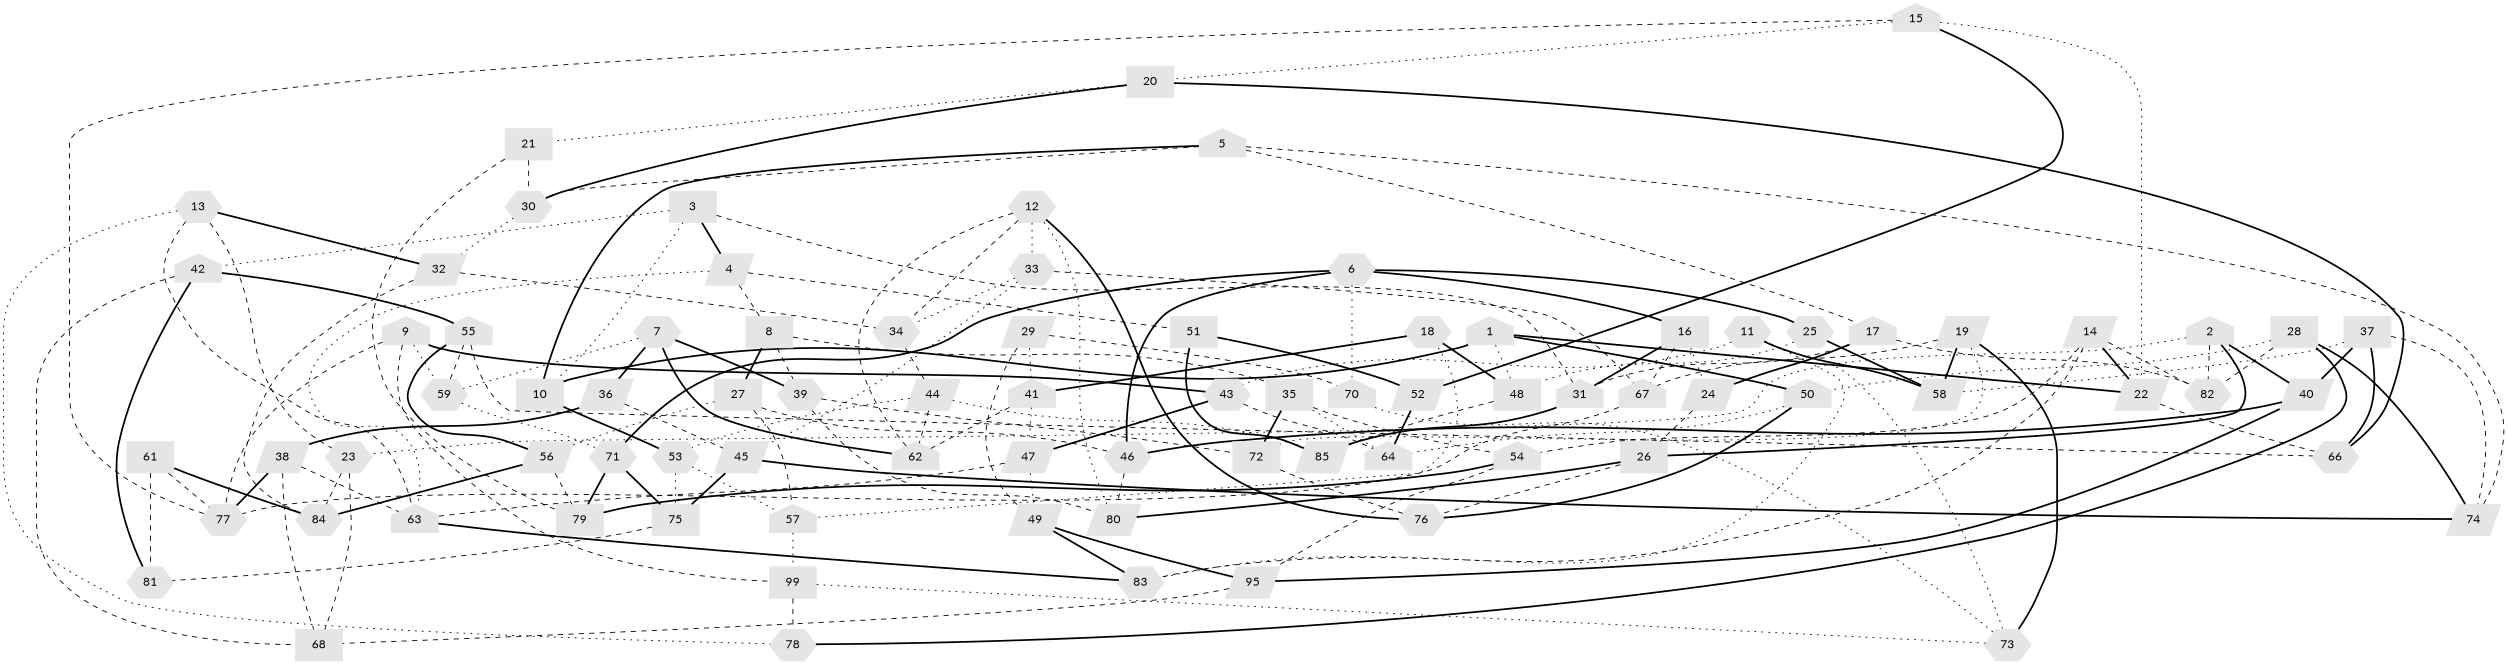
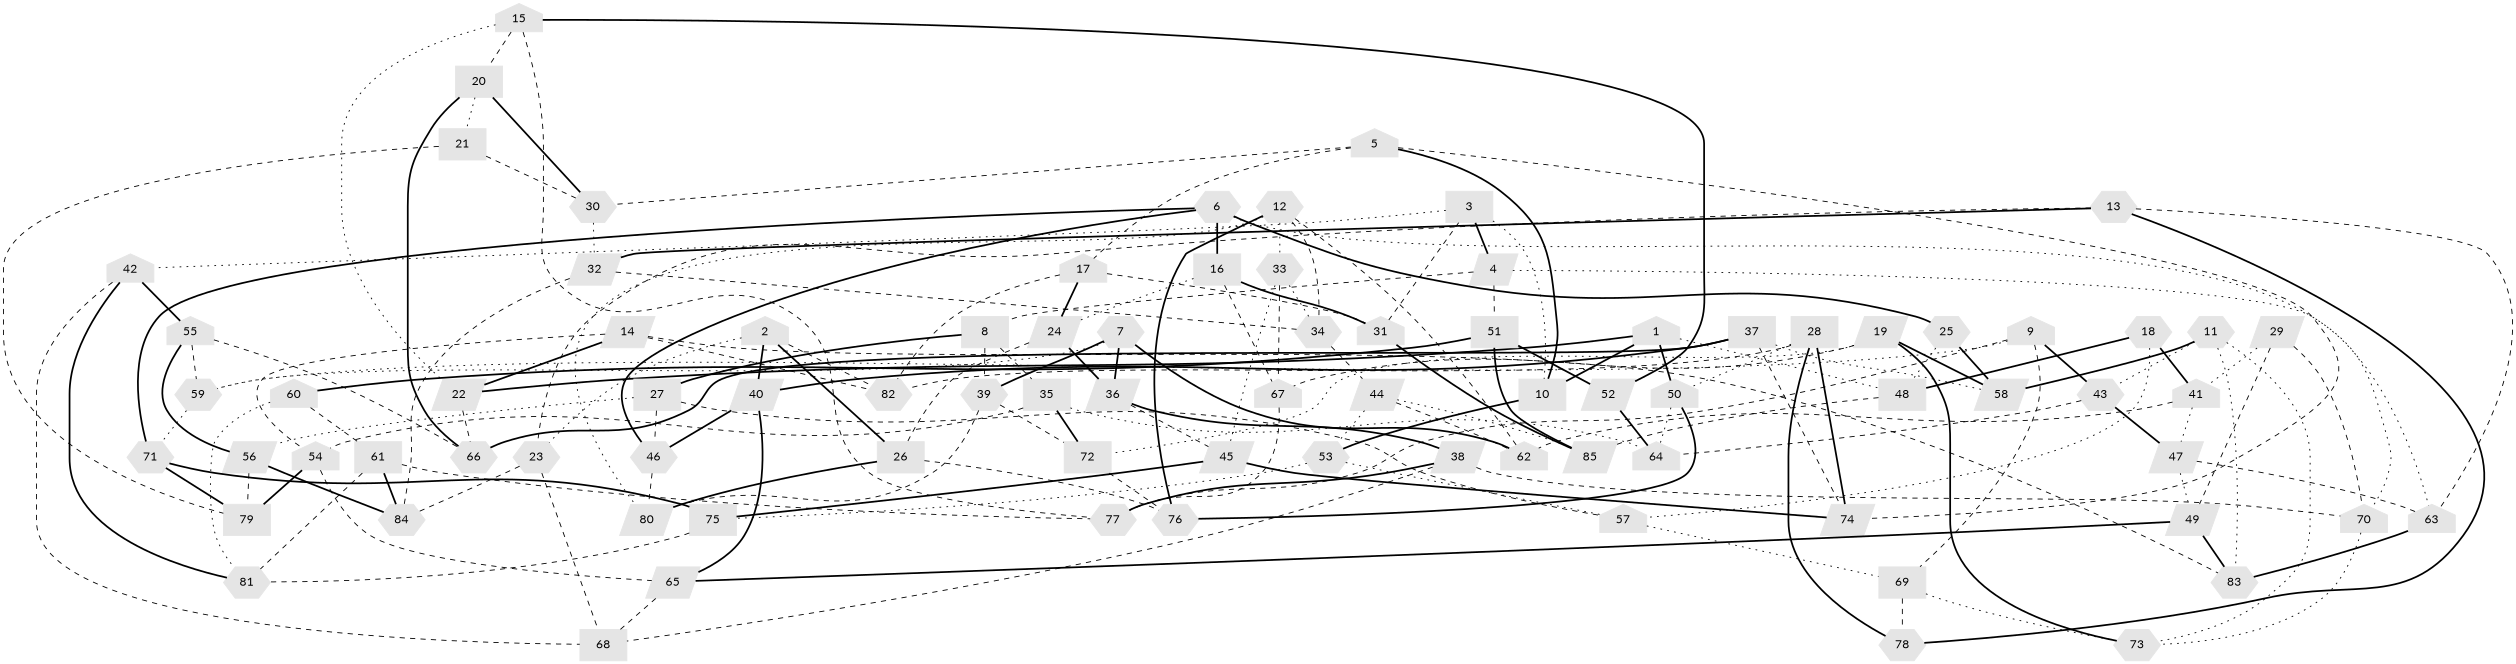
(1533, 50) -> (500, 49)
none -> (1084, 364)
none -> (294, 395)
(343, 486) -> (1908, 498)
(793, 583) -> (1902, 583)
(1253, 583) -> (673, 583)
(170, 610) -> (2450, 550)
